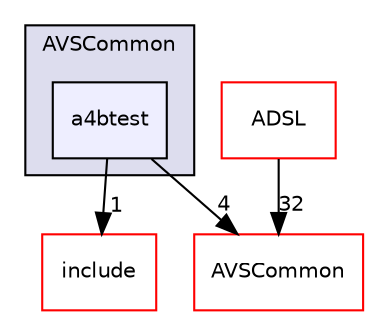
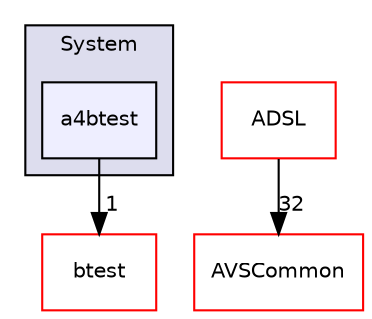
(110, 45) -> (99, 45)
(186, 190) -> none
(99, 272) -> (99, 272)
